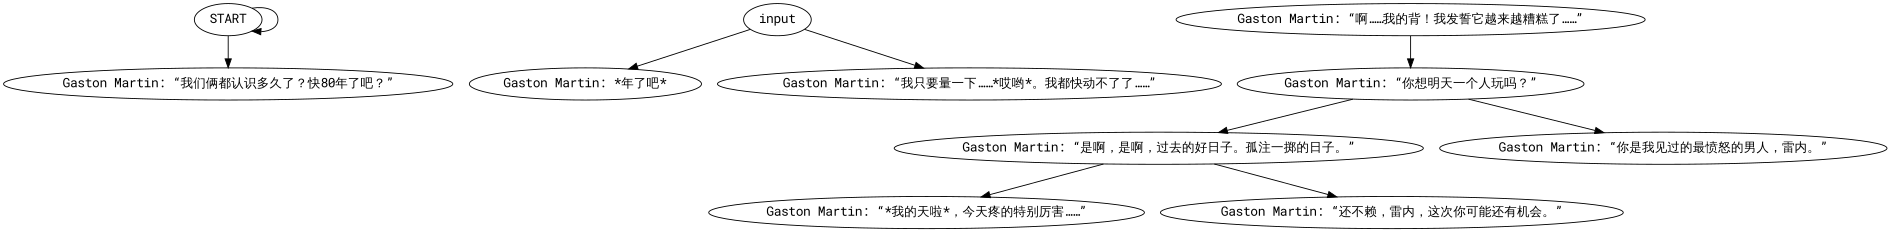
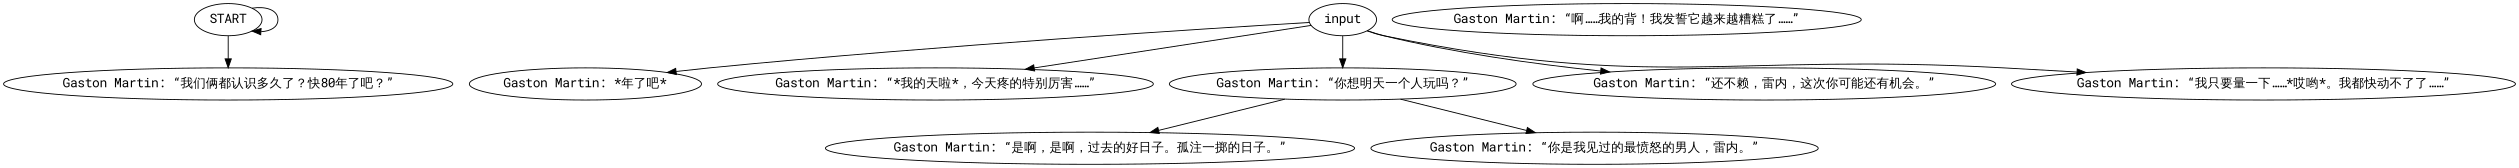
(1411, 47) -> (1343, 47)
(1047, 179) -> (1173, 47)
(1271, 179) -> (1483, 55)
